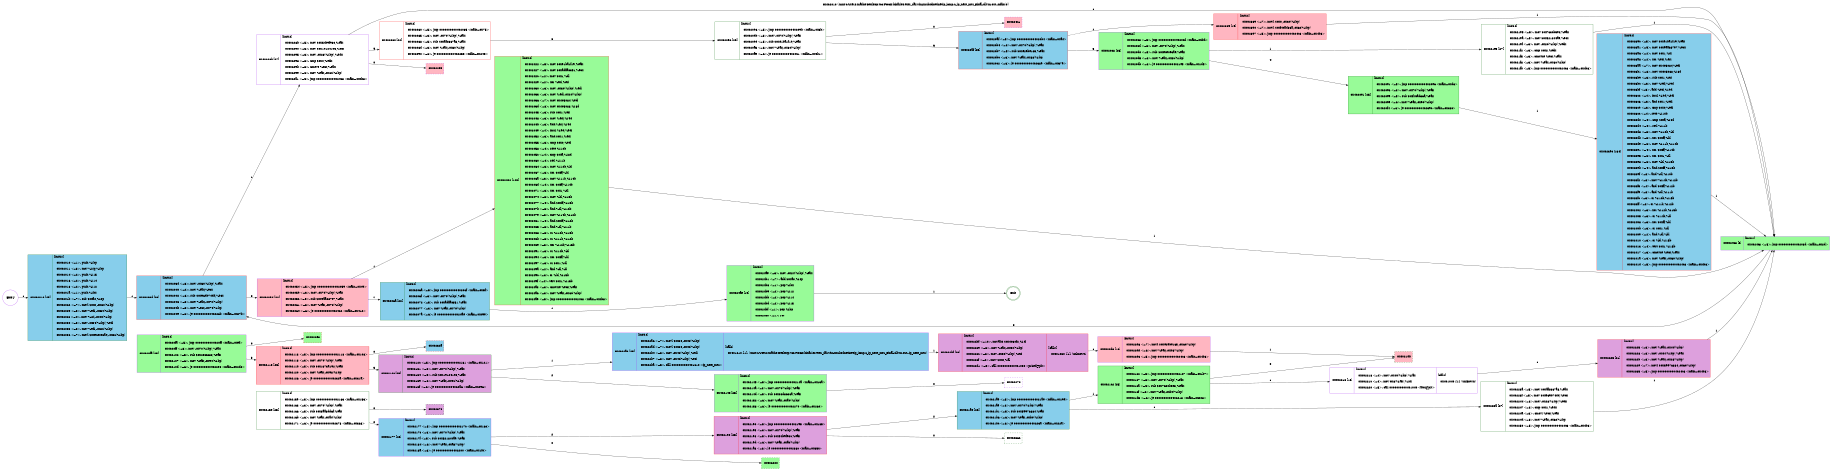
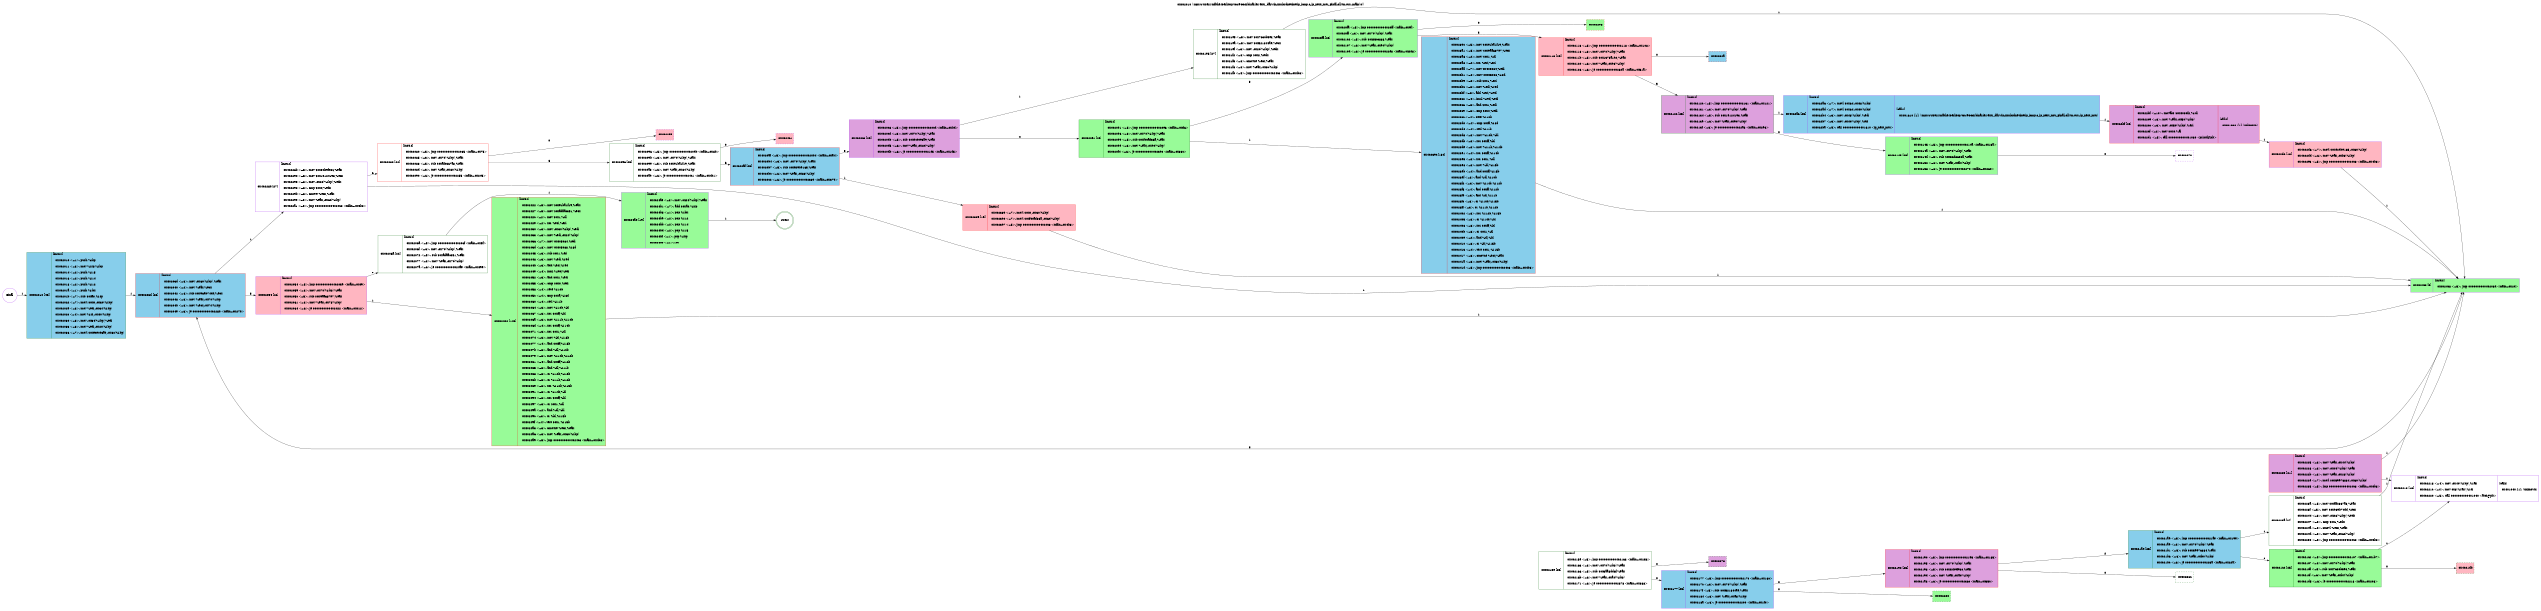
(1154, 51) -> (904, 139)
(396, 66) -> (571, 146)
none -> (1269, 100)
(1013, 293) -> (785, 220)
(10, 298) -> (10, 295)
(435, 301) -> (433, 254)
(1301, 354) -> (2401, 221)
(1537, 369) -> (2385, 480)
